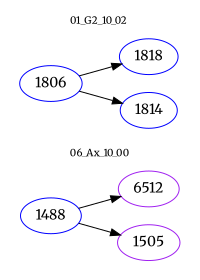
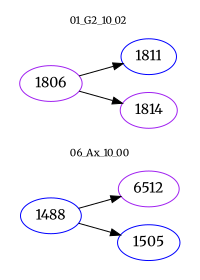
(149, 57) -> (149, 57)
(51, 84) -> (51, 84)
(149, 110) -> (149, 110)
(149, 243) -> (149, 243)
